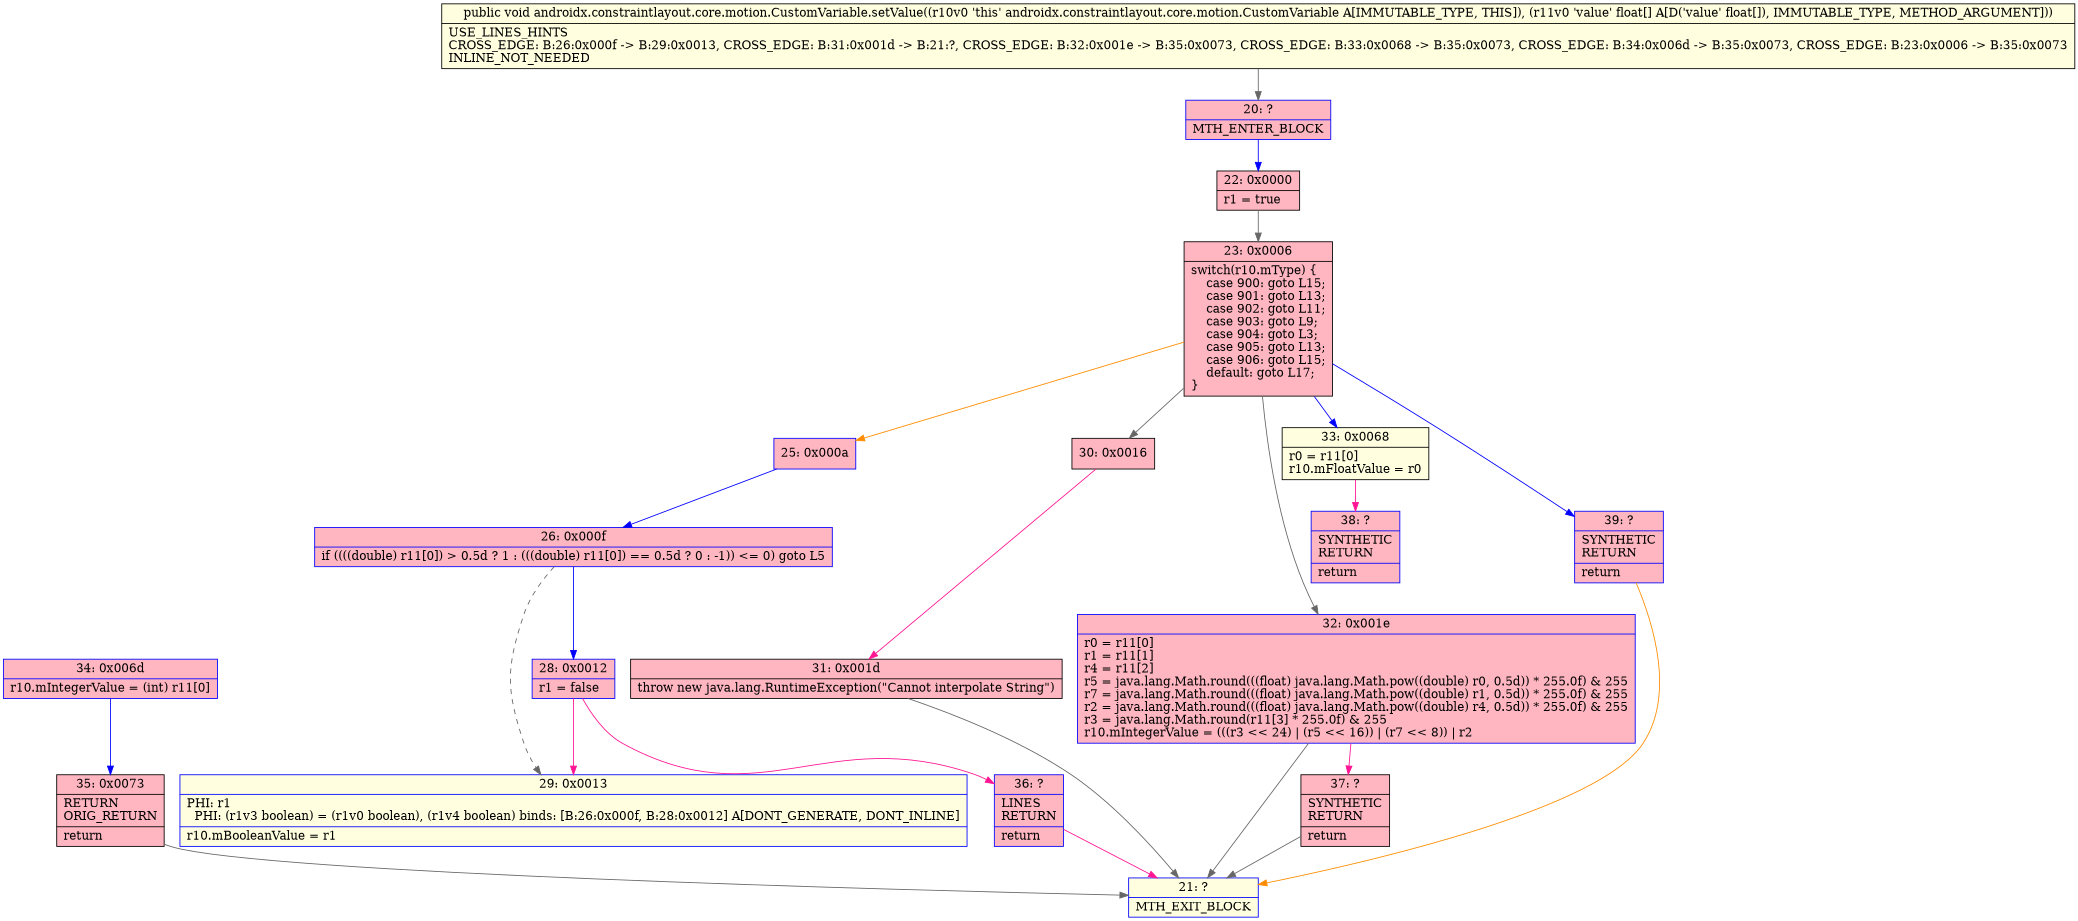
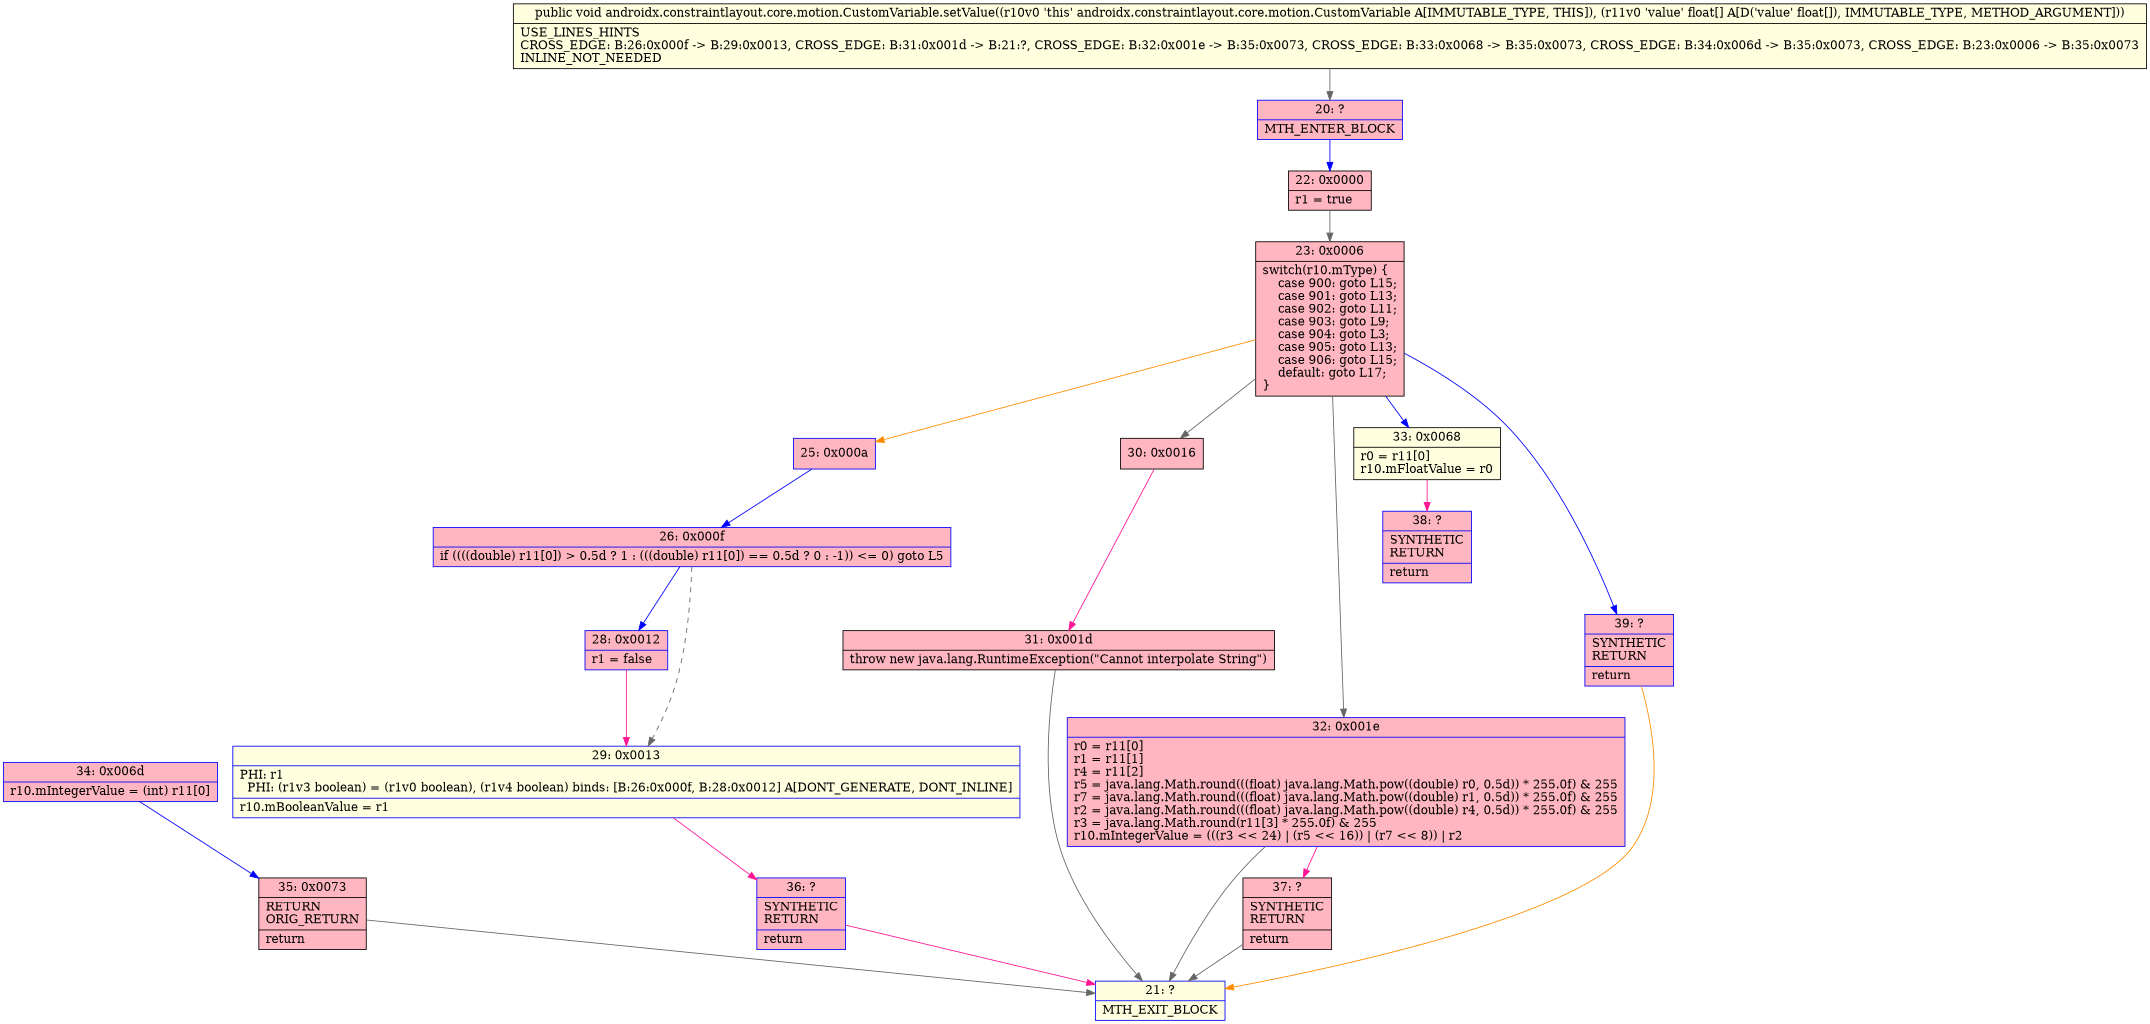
(773, 771) -> (712, 846)
(1021, 804) -> (801, 907)
